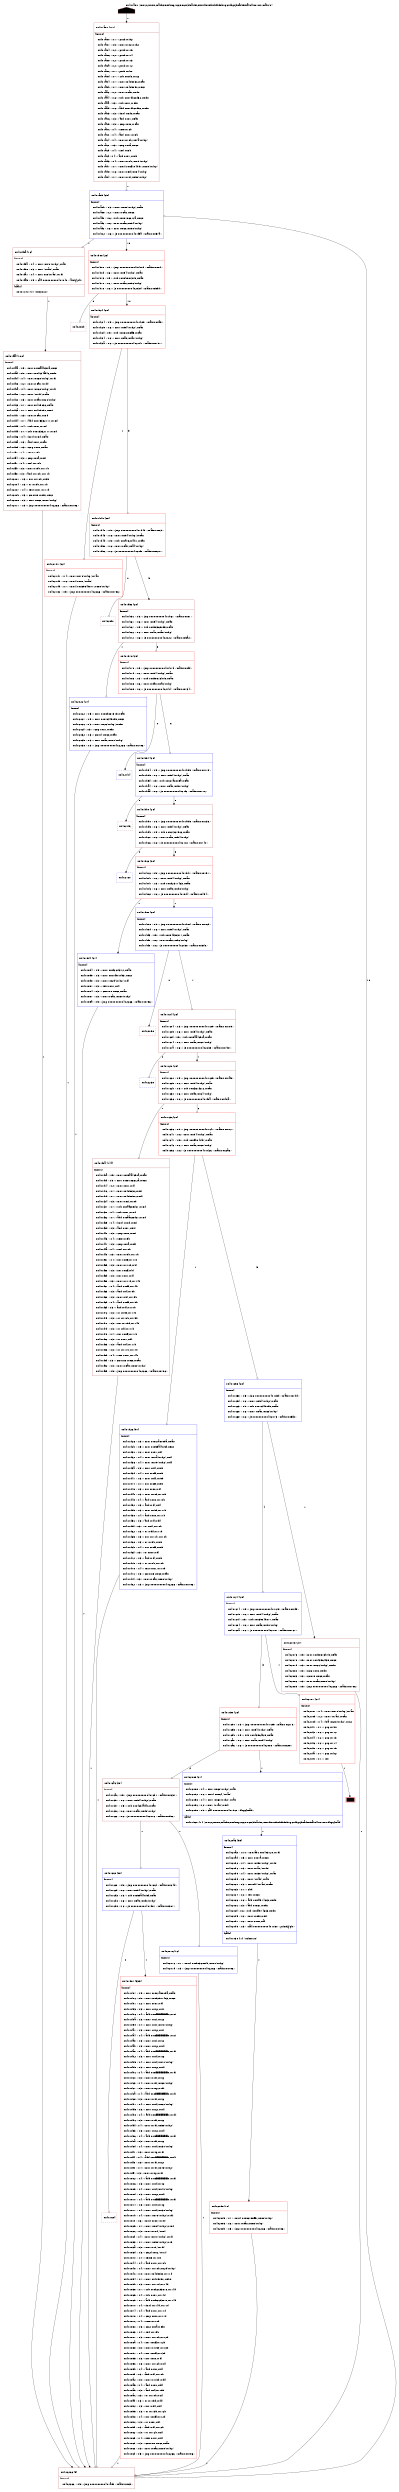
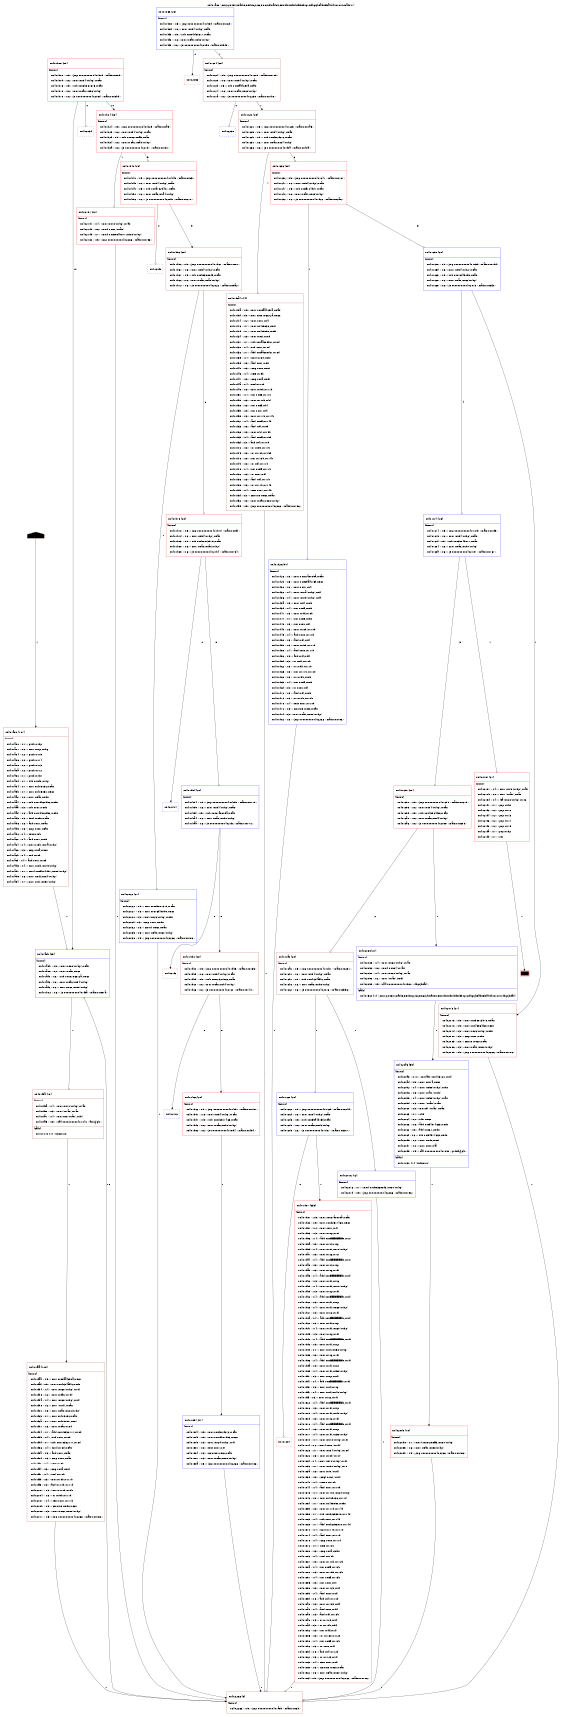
(127, 244) -> (73, 524)
(174, 902) -> none
